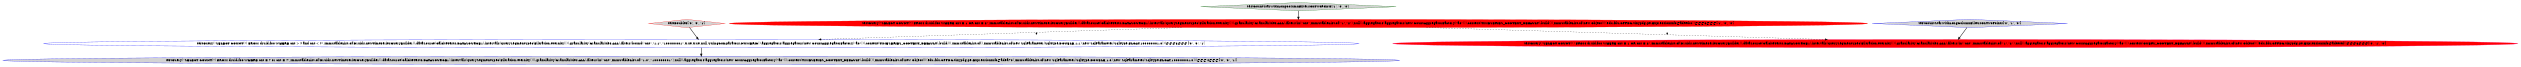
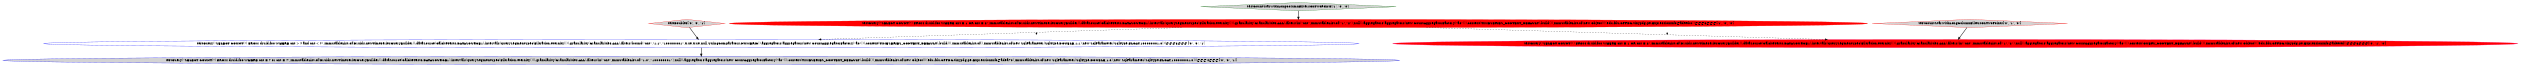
(1970, 24) -> (1970, 24)
